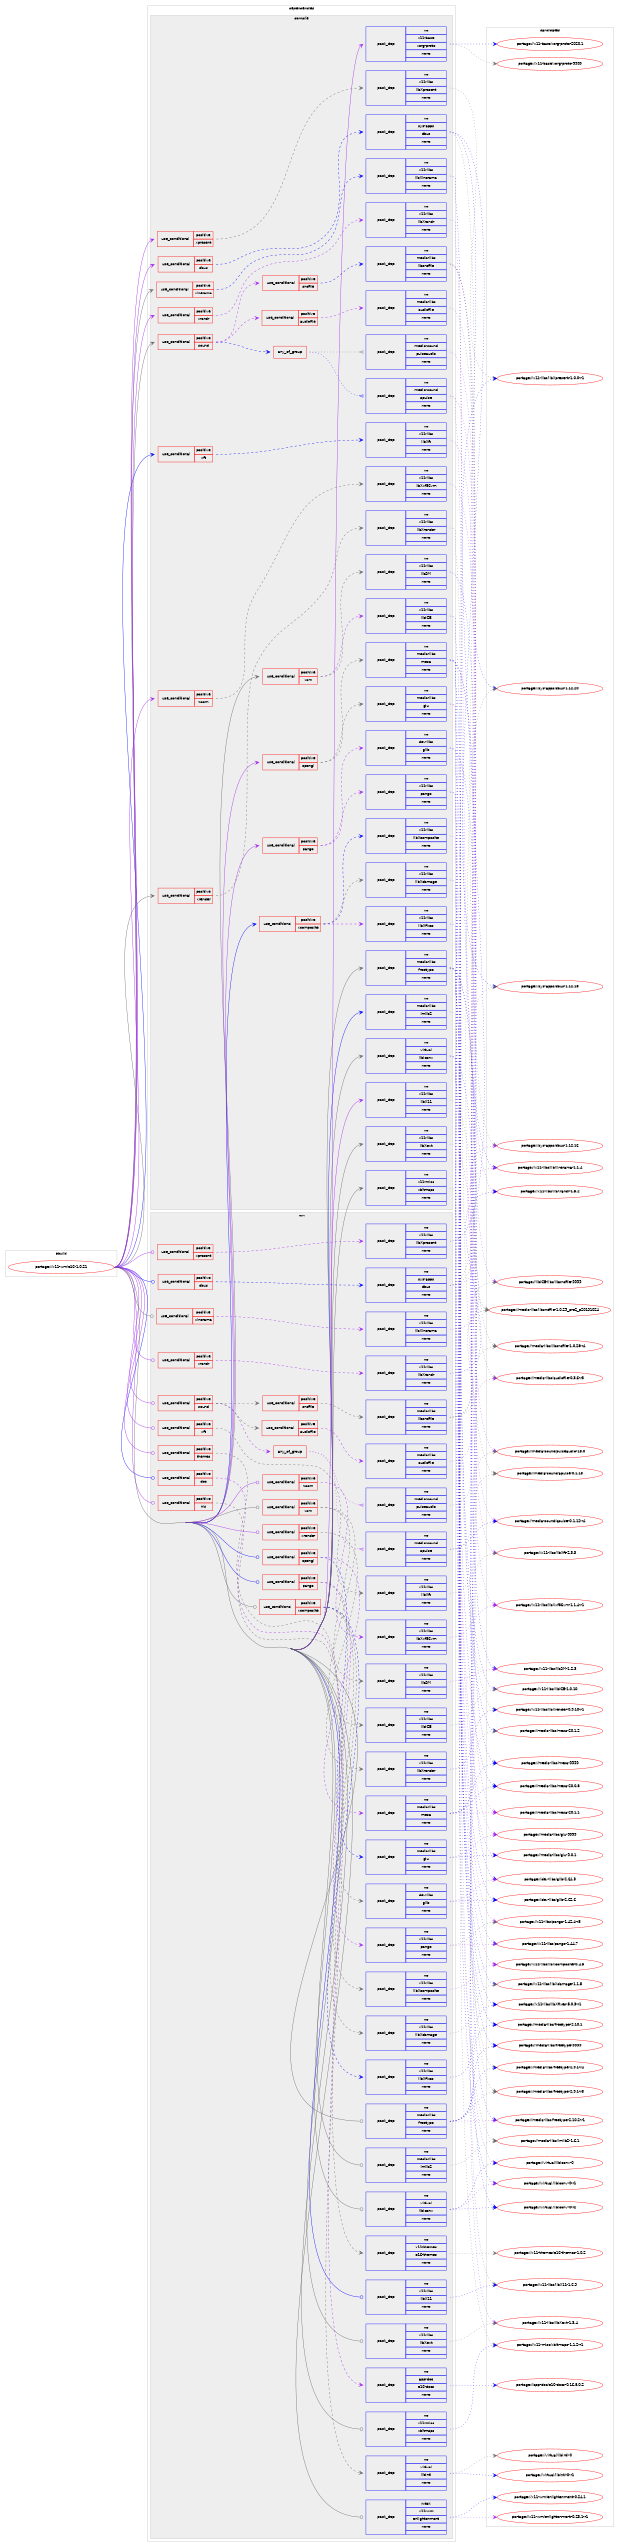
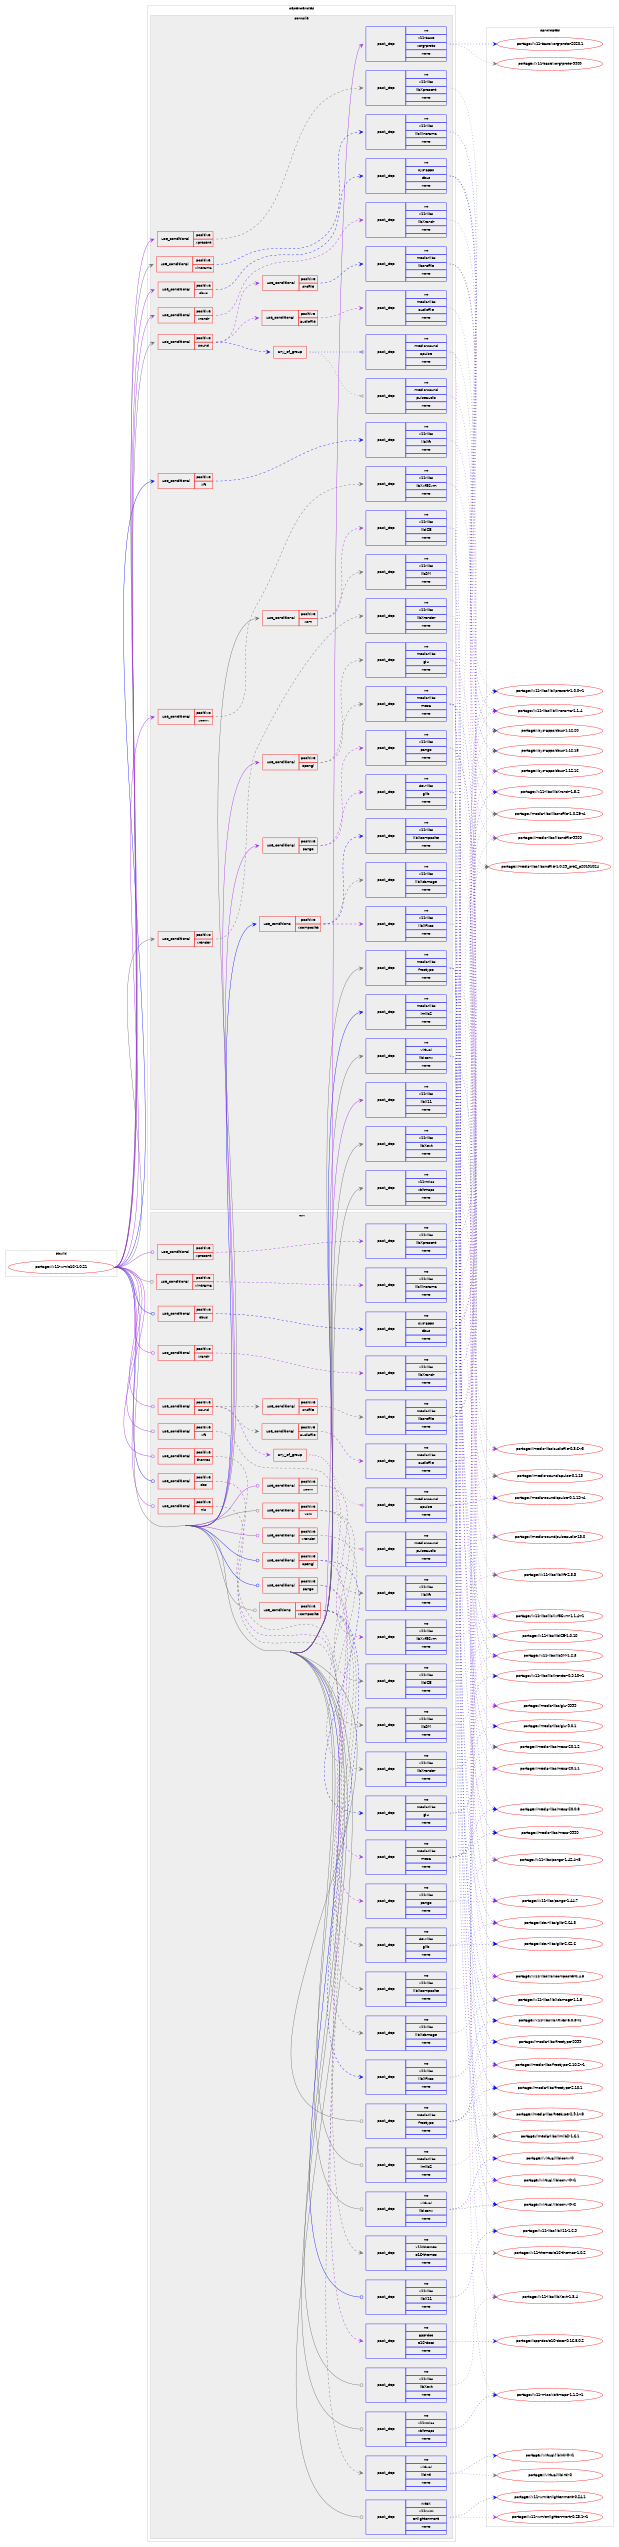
(550, 1282) -> (550, 838)
(550, 2068) -> none
